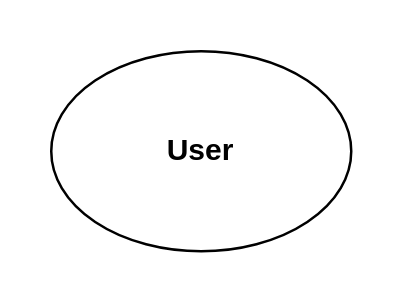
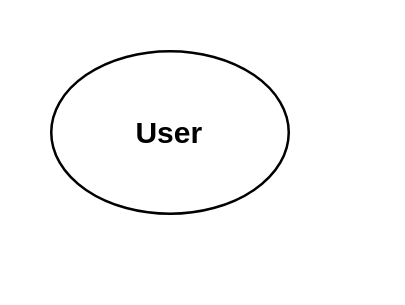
(201, 151) -> (170, 133)
